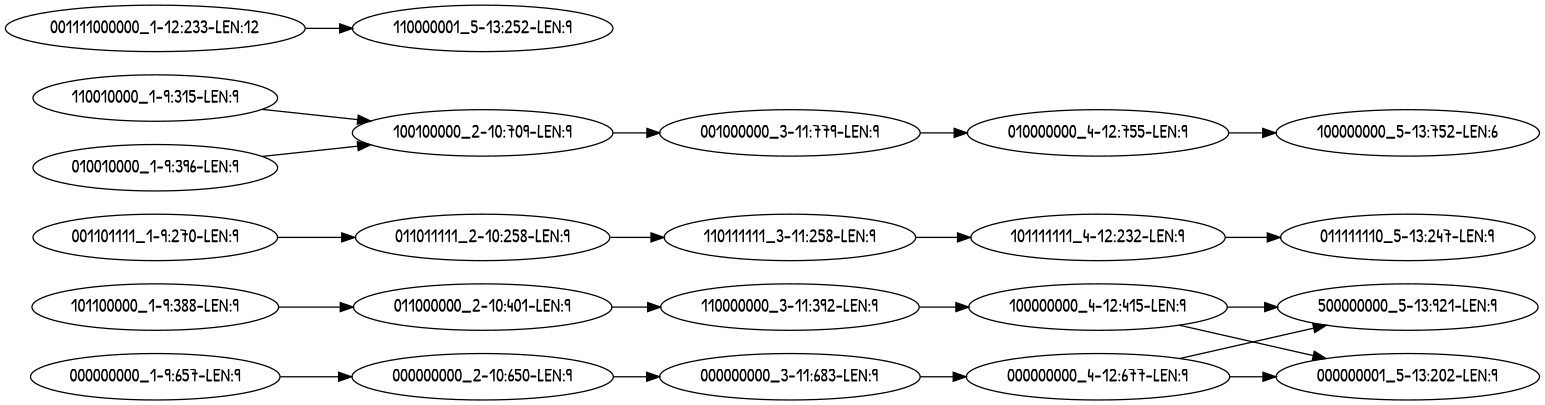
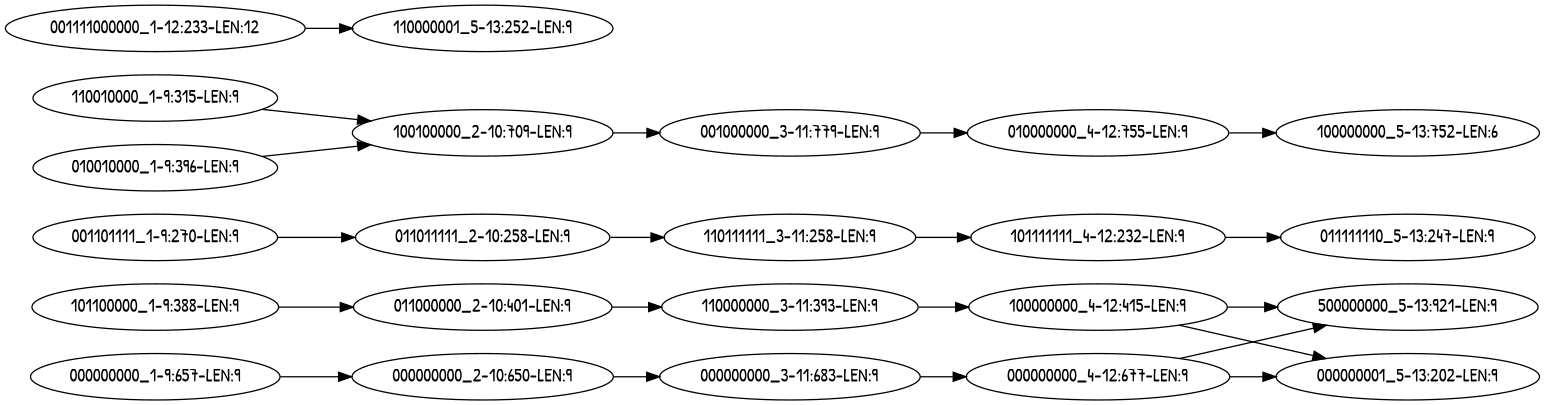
(790, 307) -> (790, 307)
